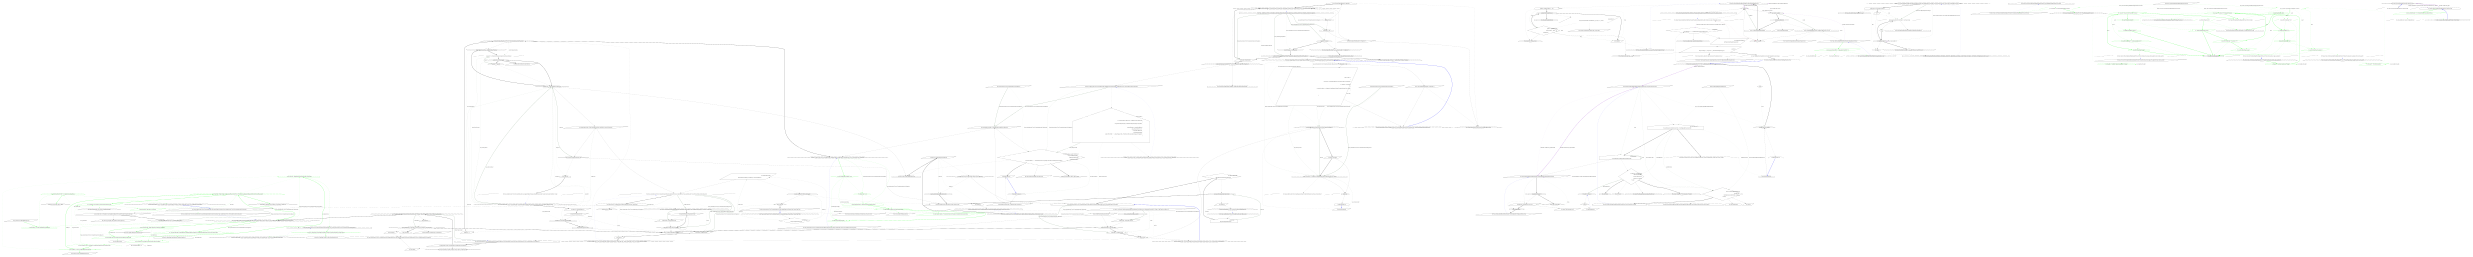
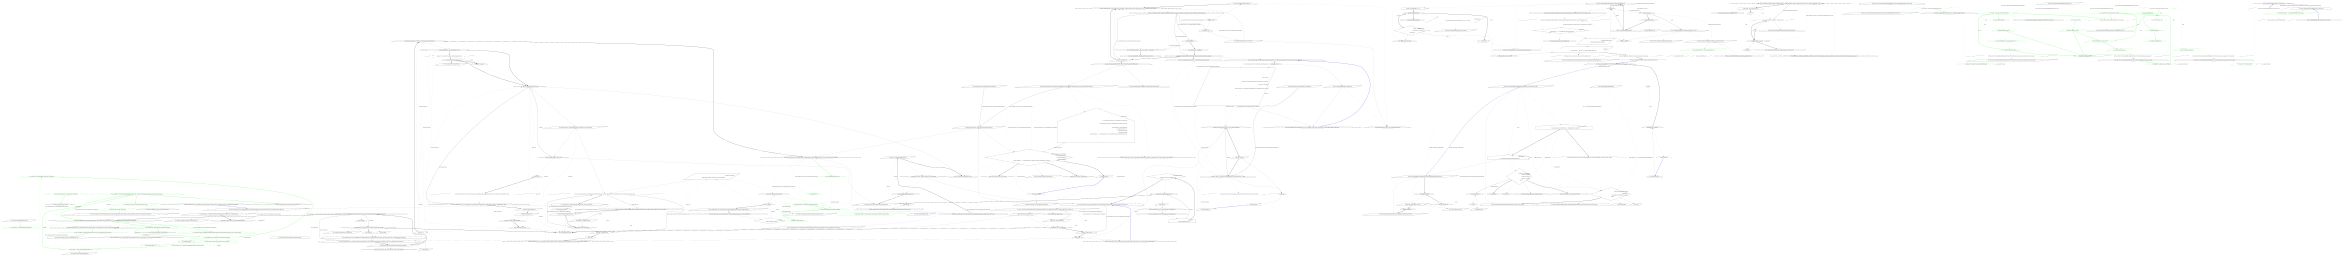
none -> (1078, 177)
